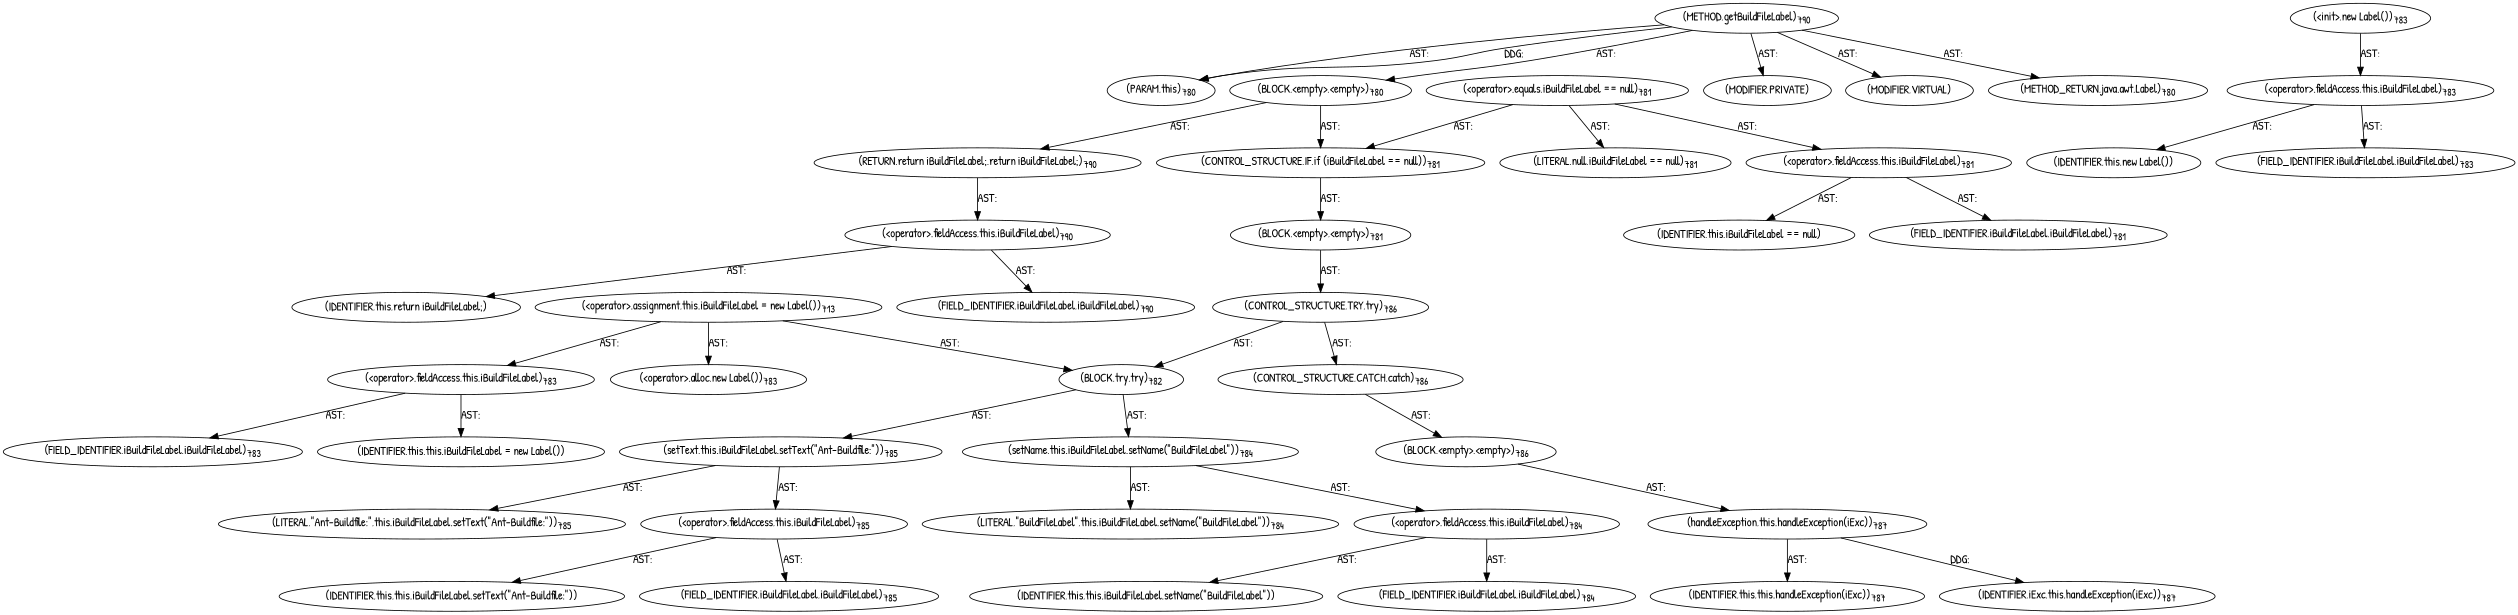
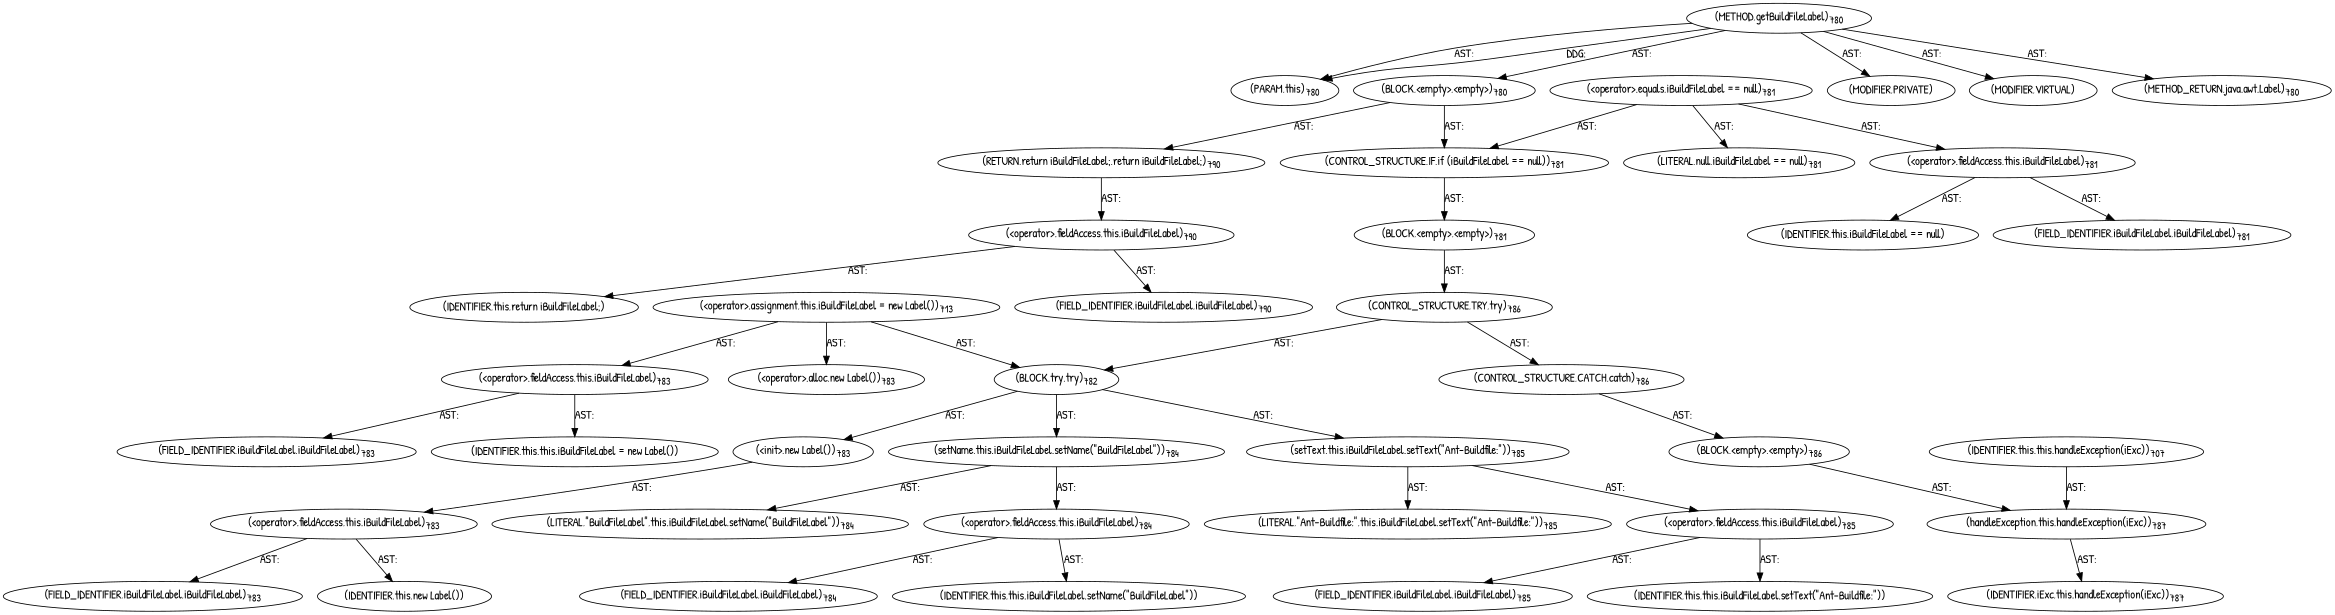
(1804, 17) -> (1836, 17)
none -> (935, 414)
(1787, 556) -> (2066, 484)
(1961, 560) -> (2088, 560)
(1879, 595) -> (2158, 451)
